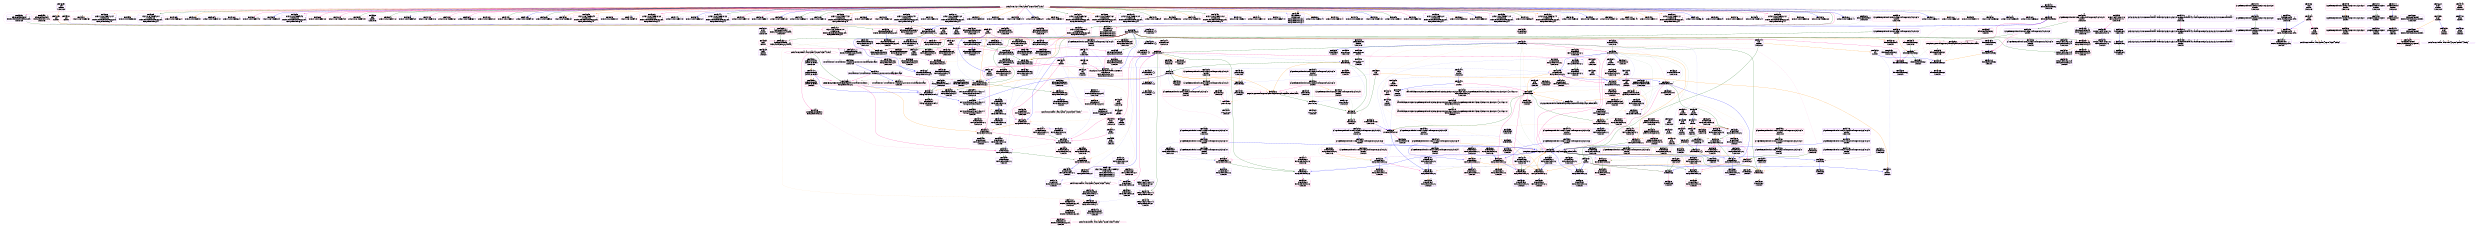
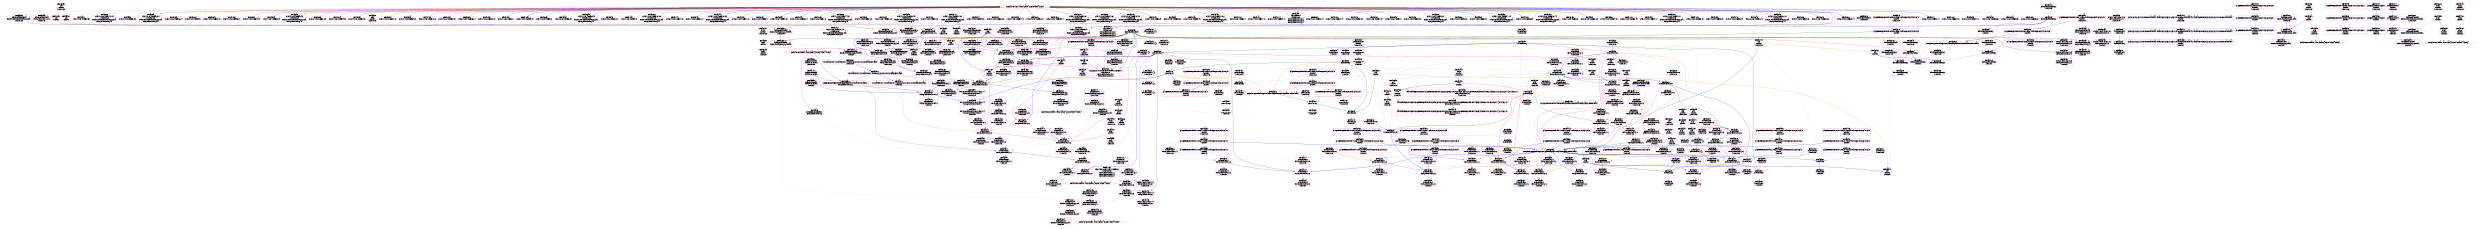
(1669, 123) -> (1669, 123)
